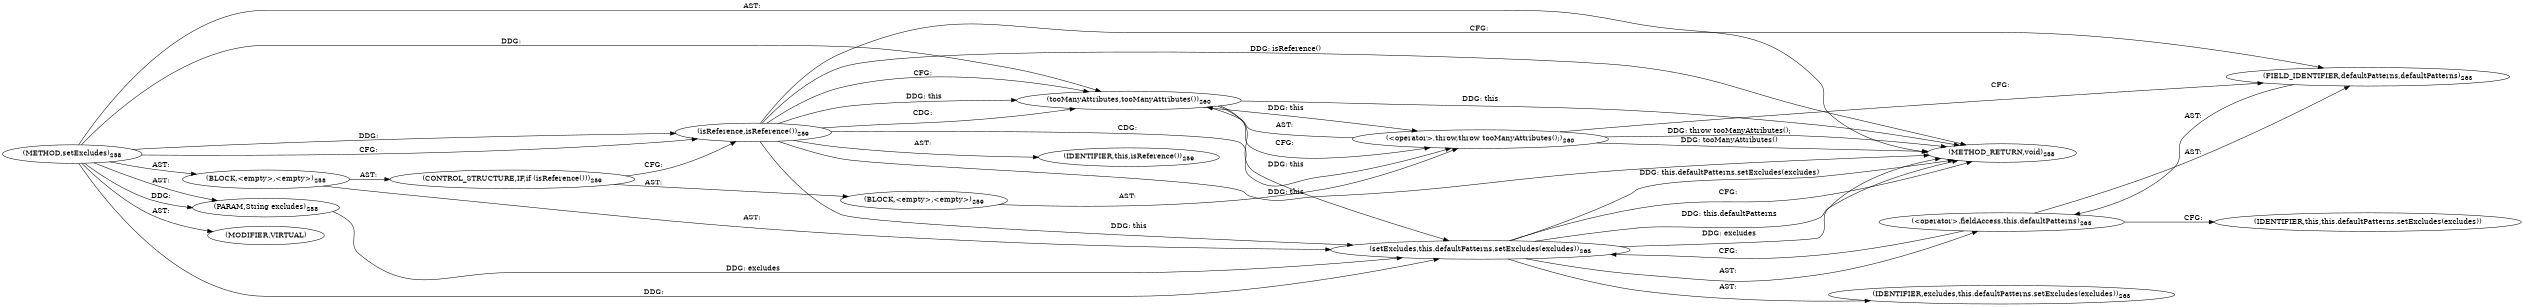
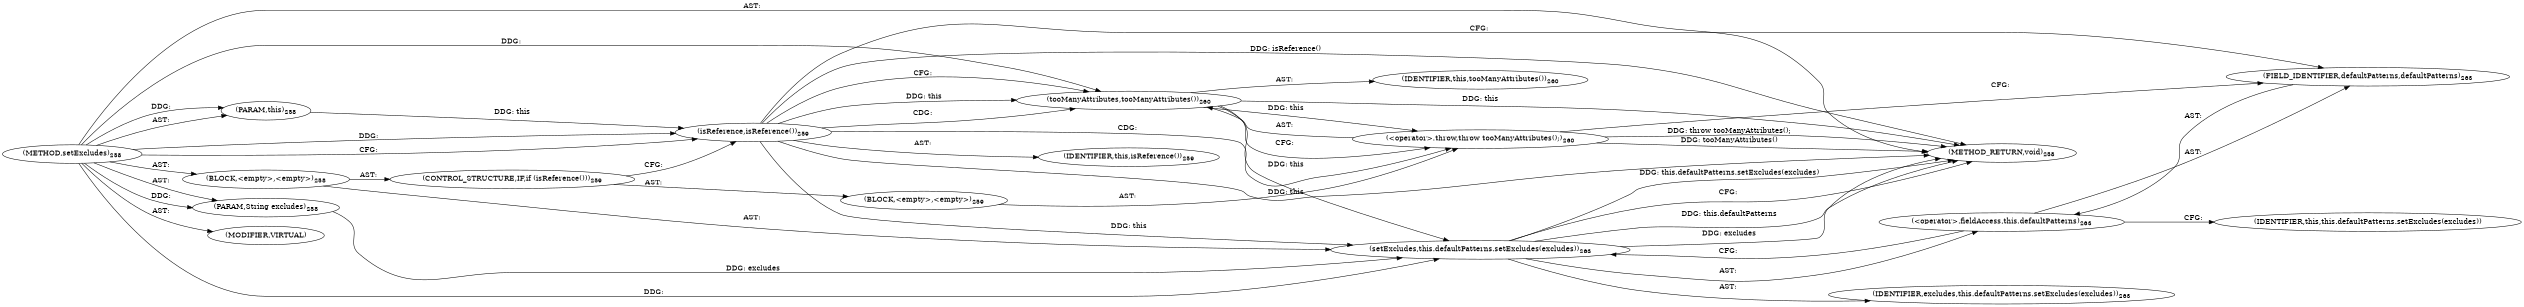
none -> (1480, 80)
none -> (266, 111)
